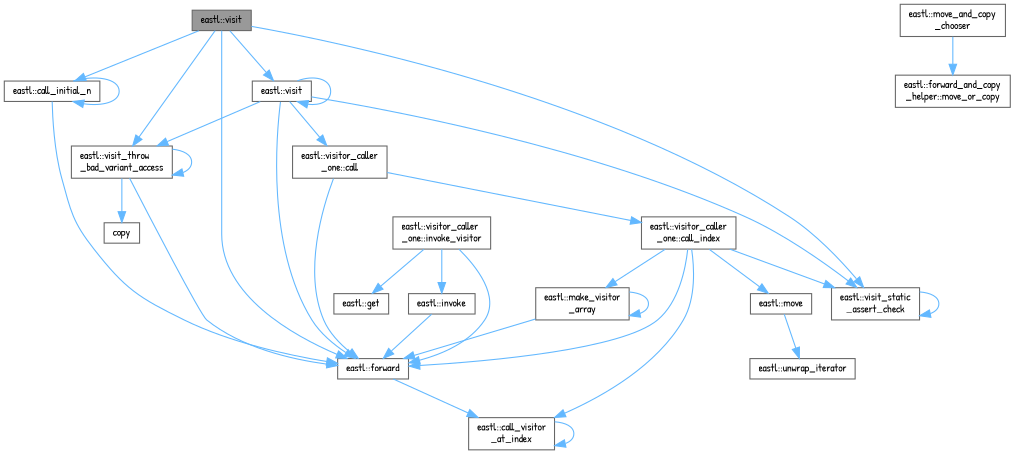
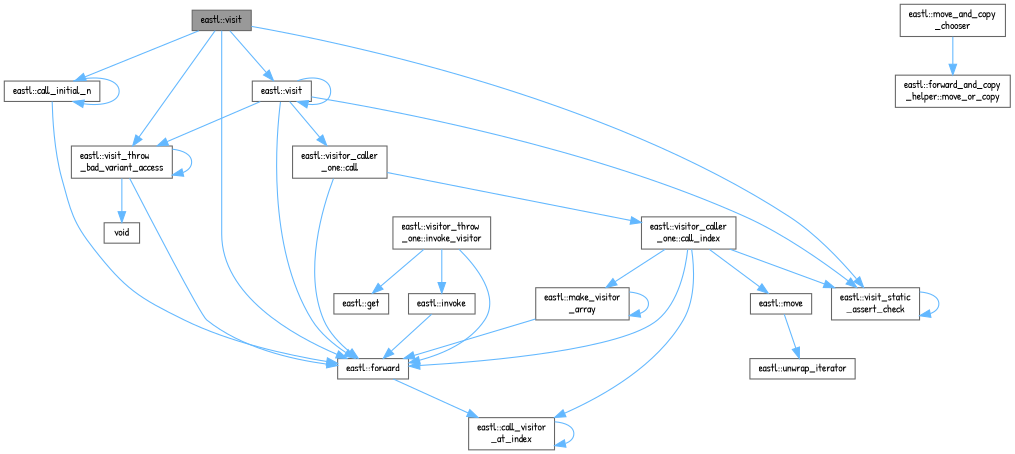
(122, 233) -> (122, 233)
(442, 233) -> (442, 233)
